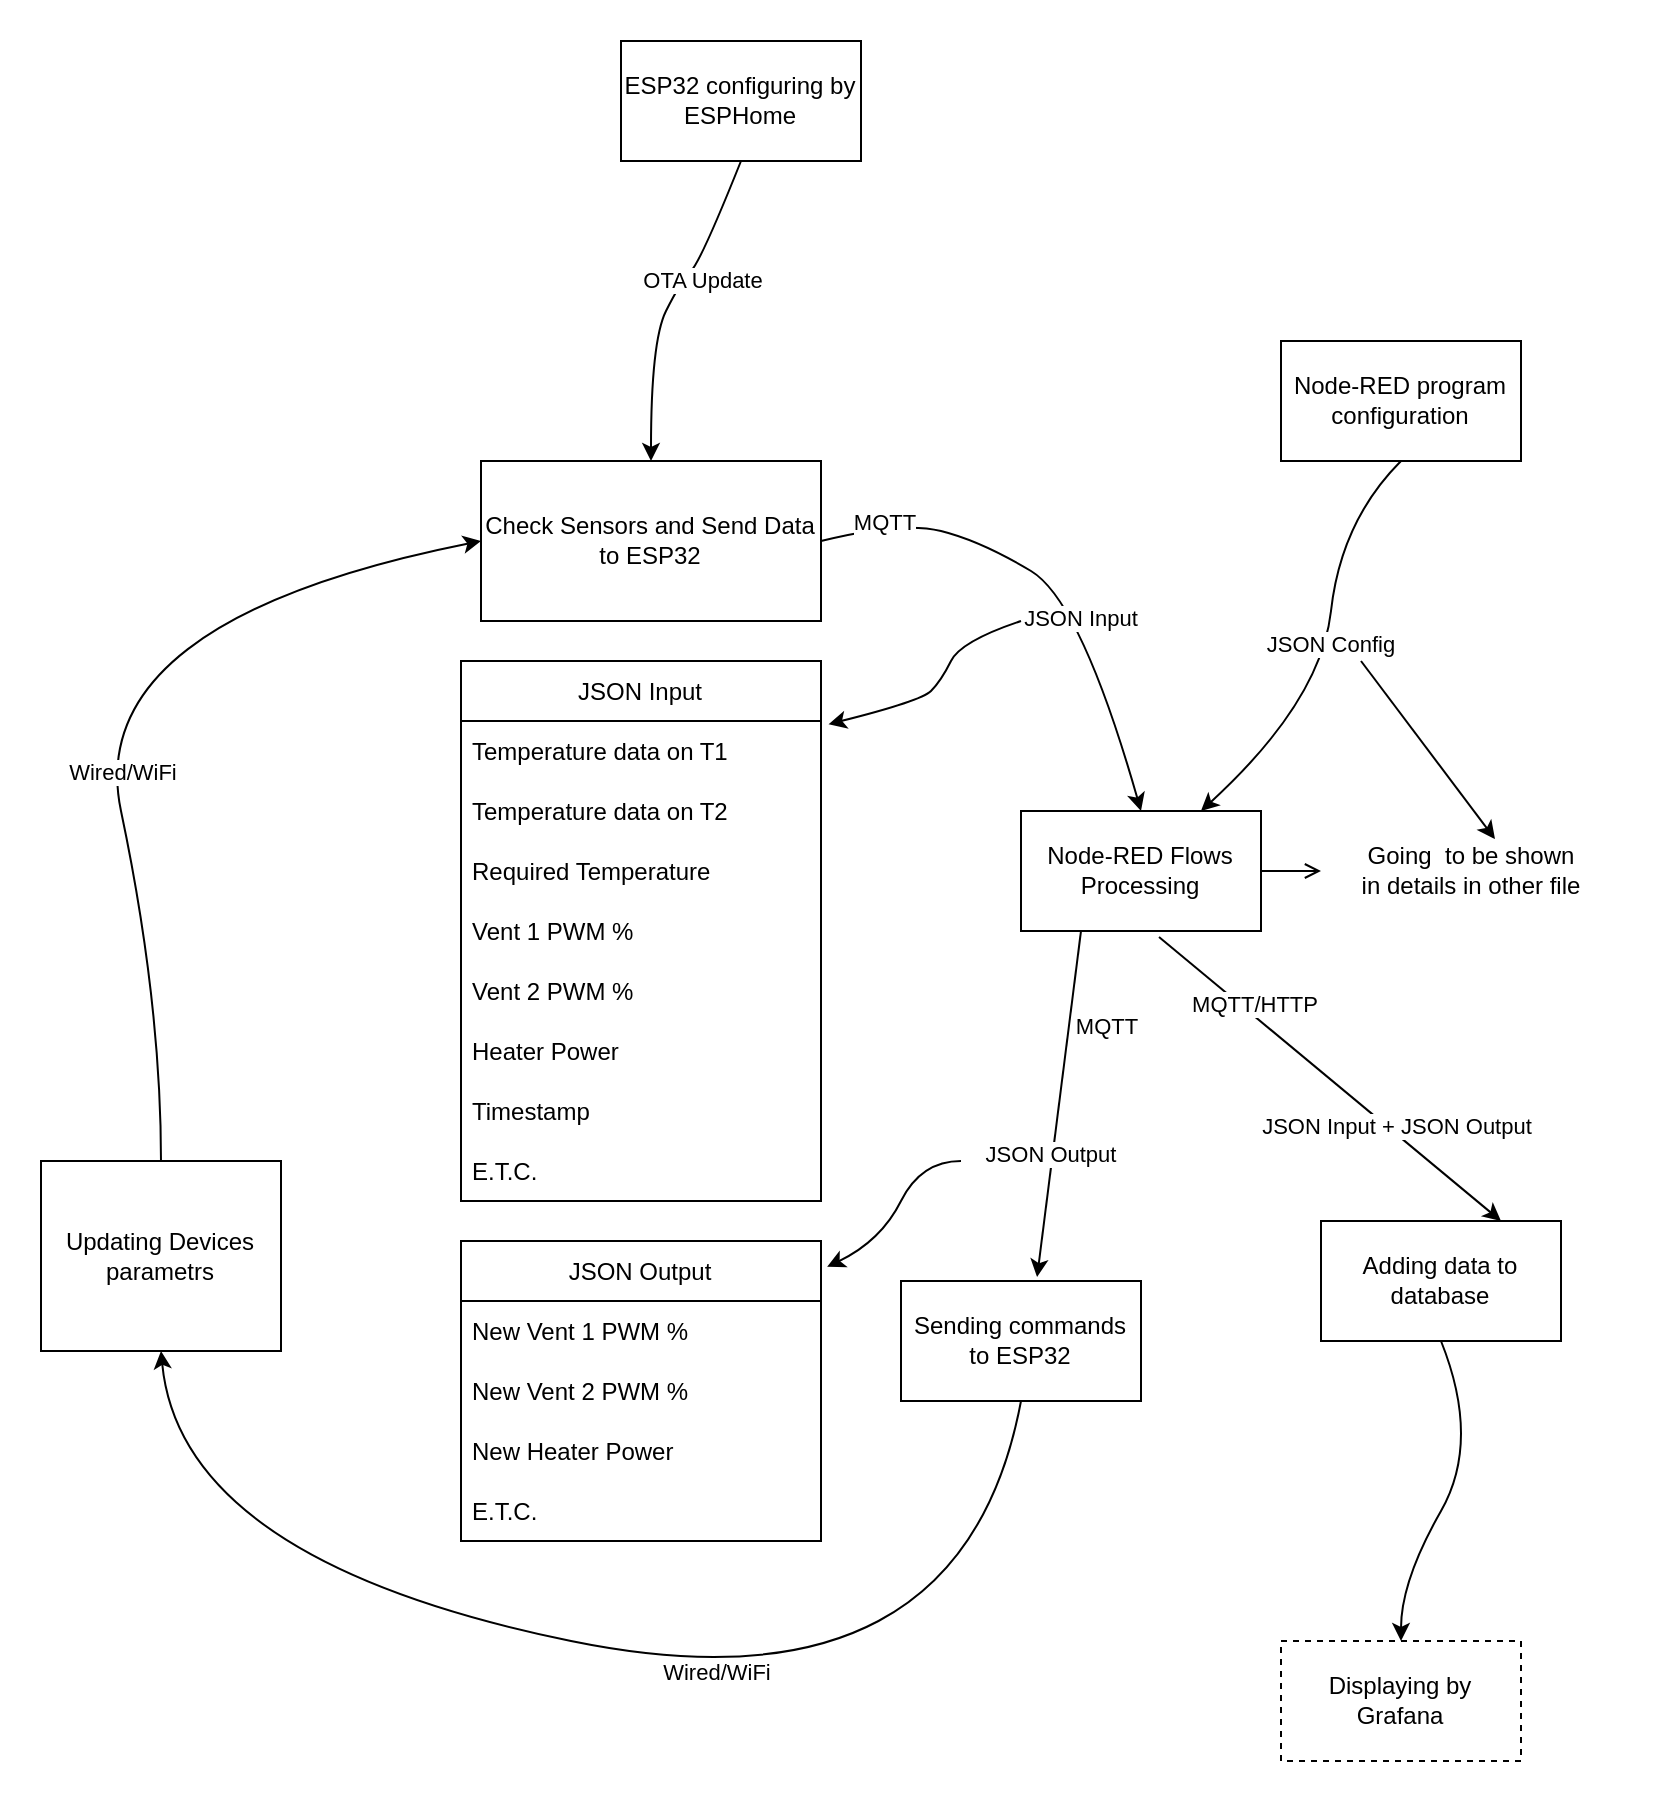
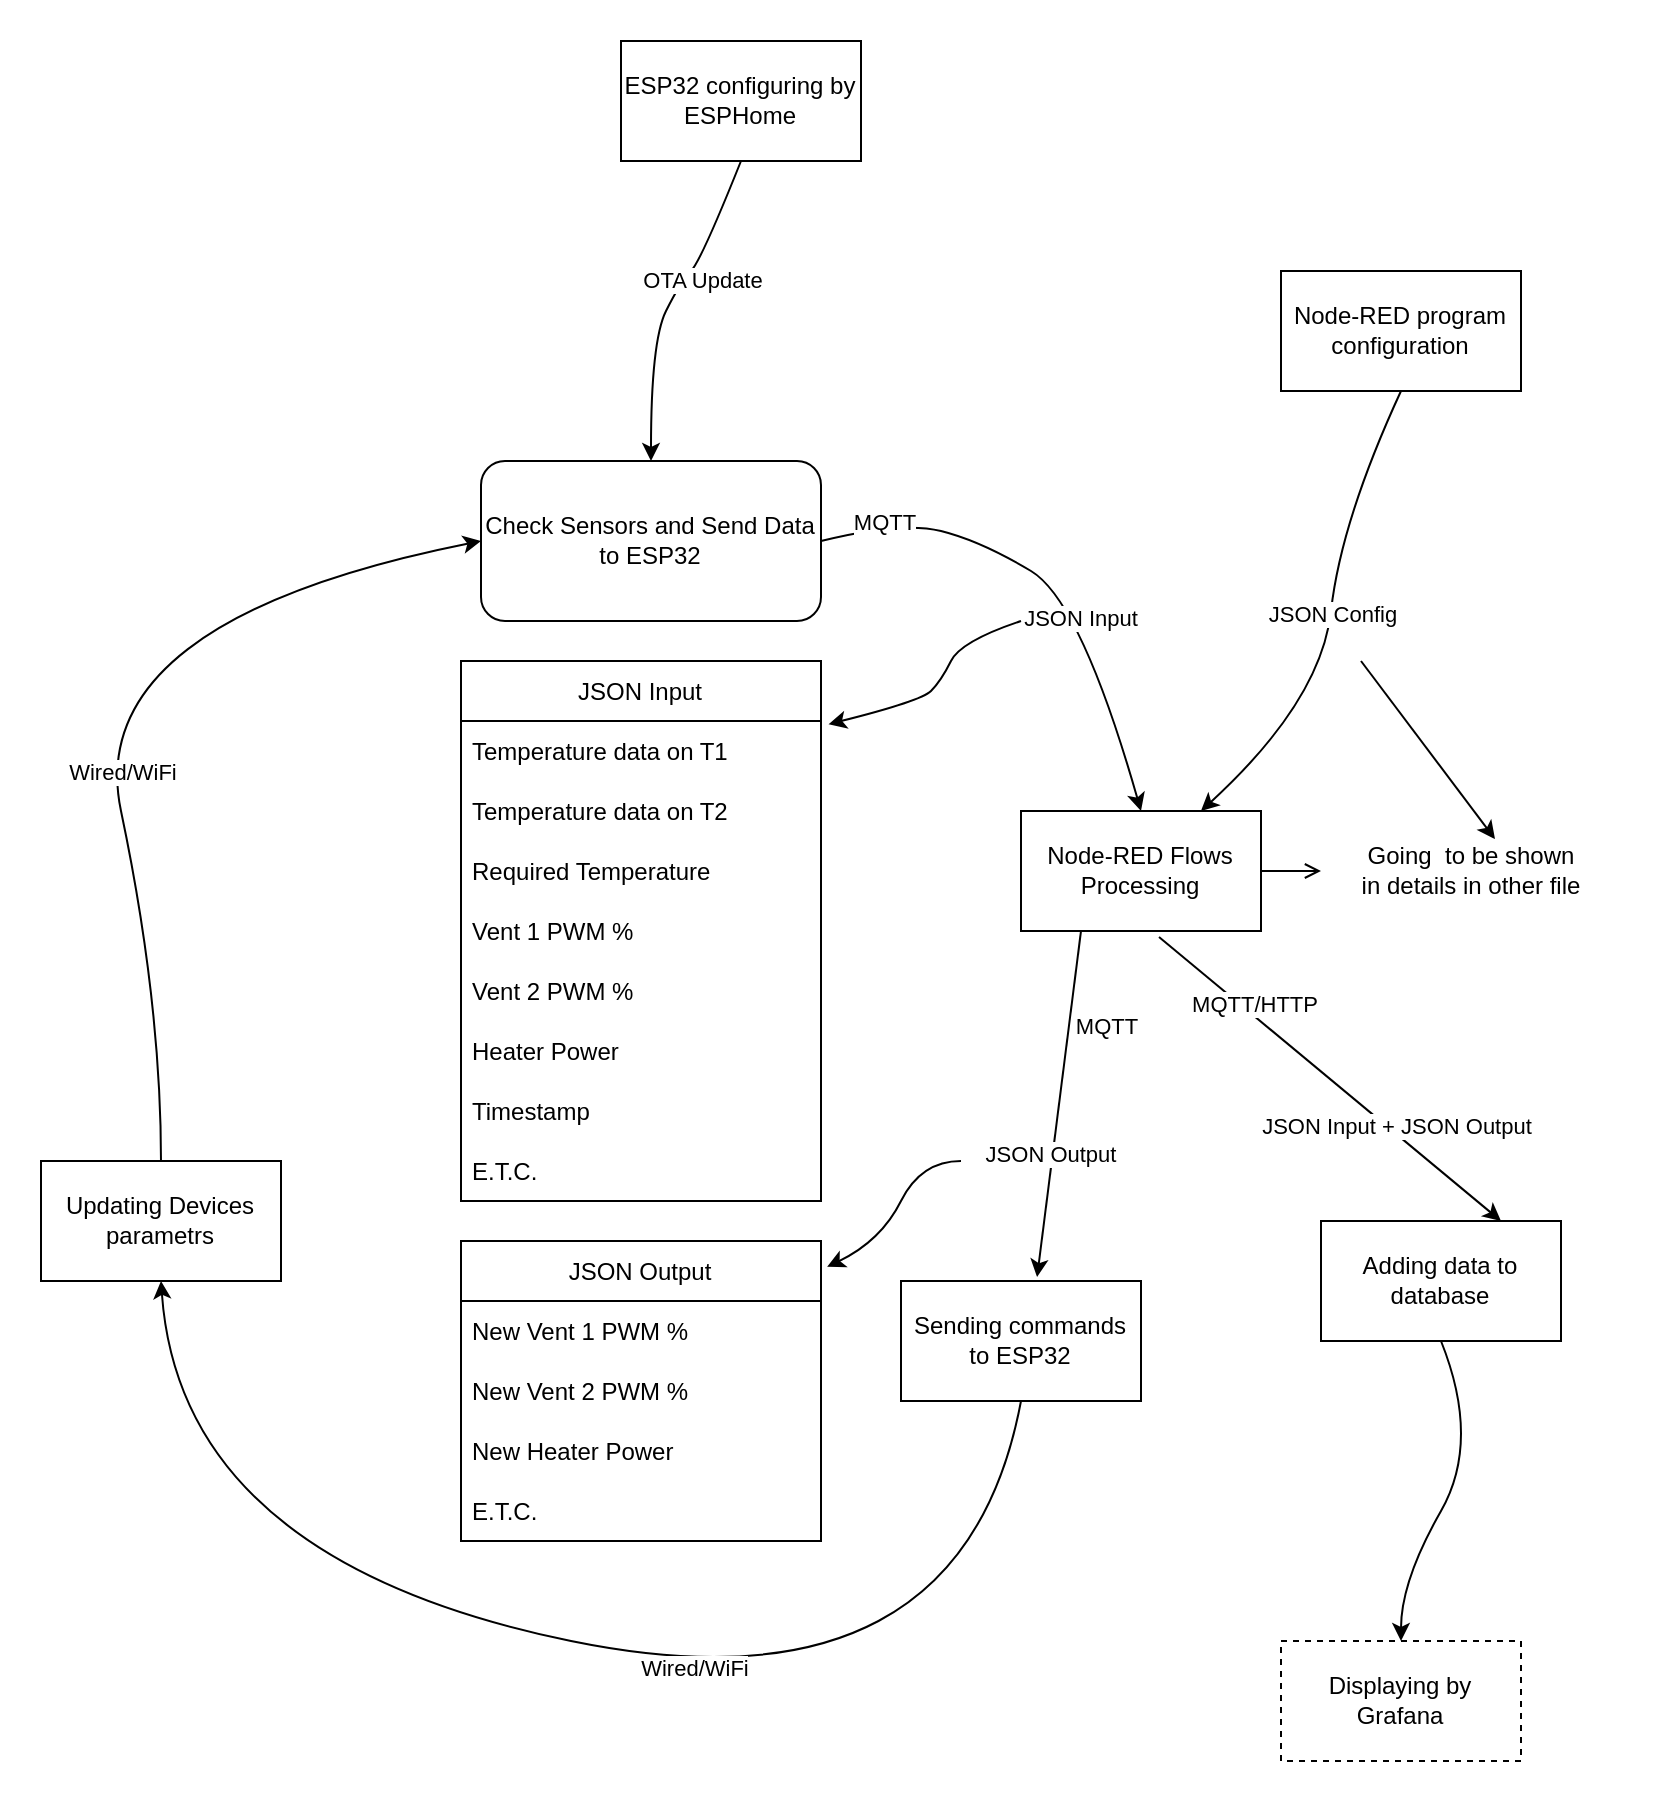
(1401, 401) -> (1401, 331)
(651, 541) -> (651, 541)
(161, 1256) -> (161, 1221)
